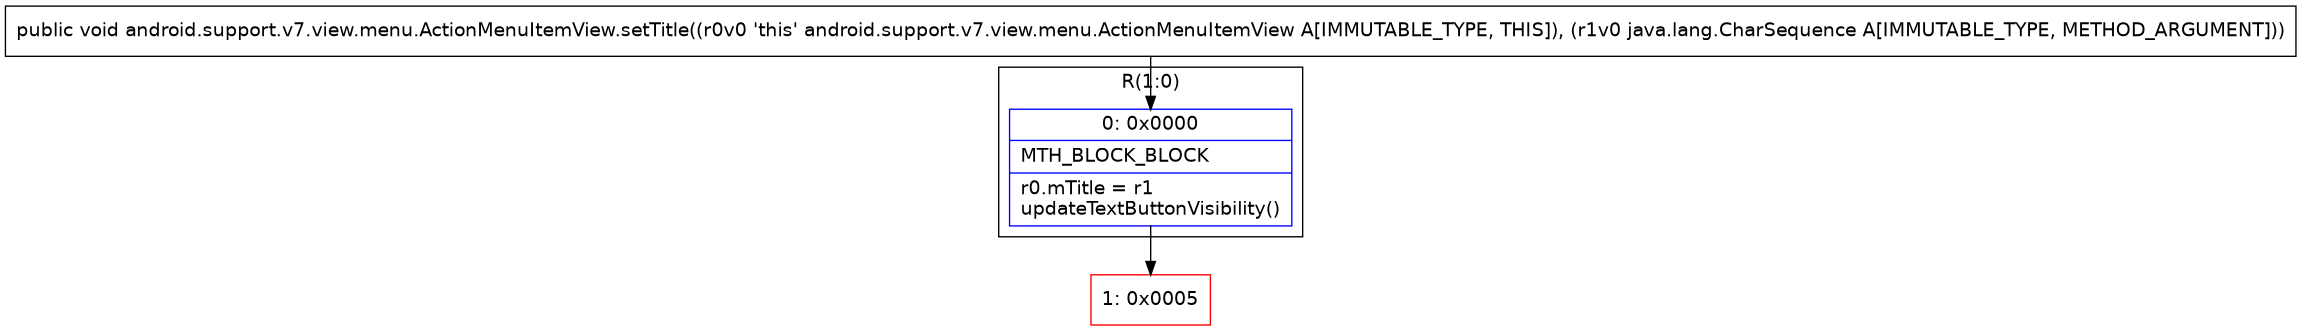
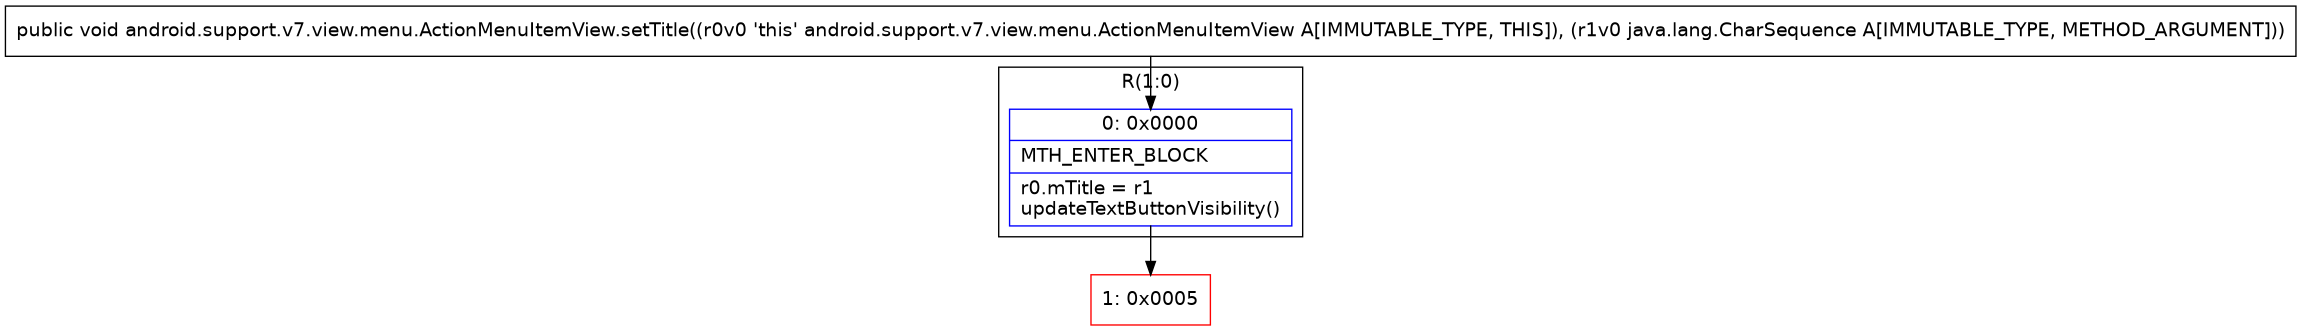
(1115, 156) -> (1115, 156)
